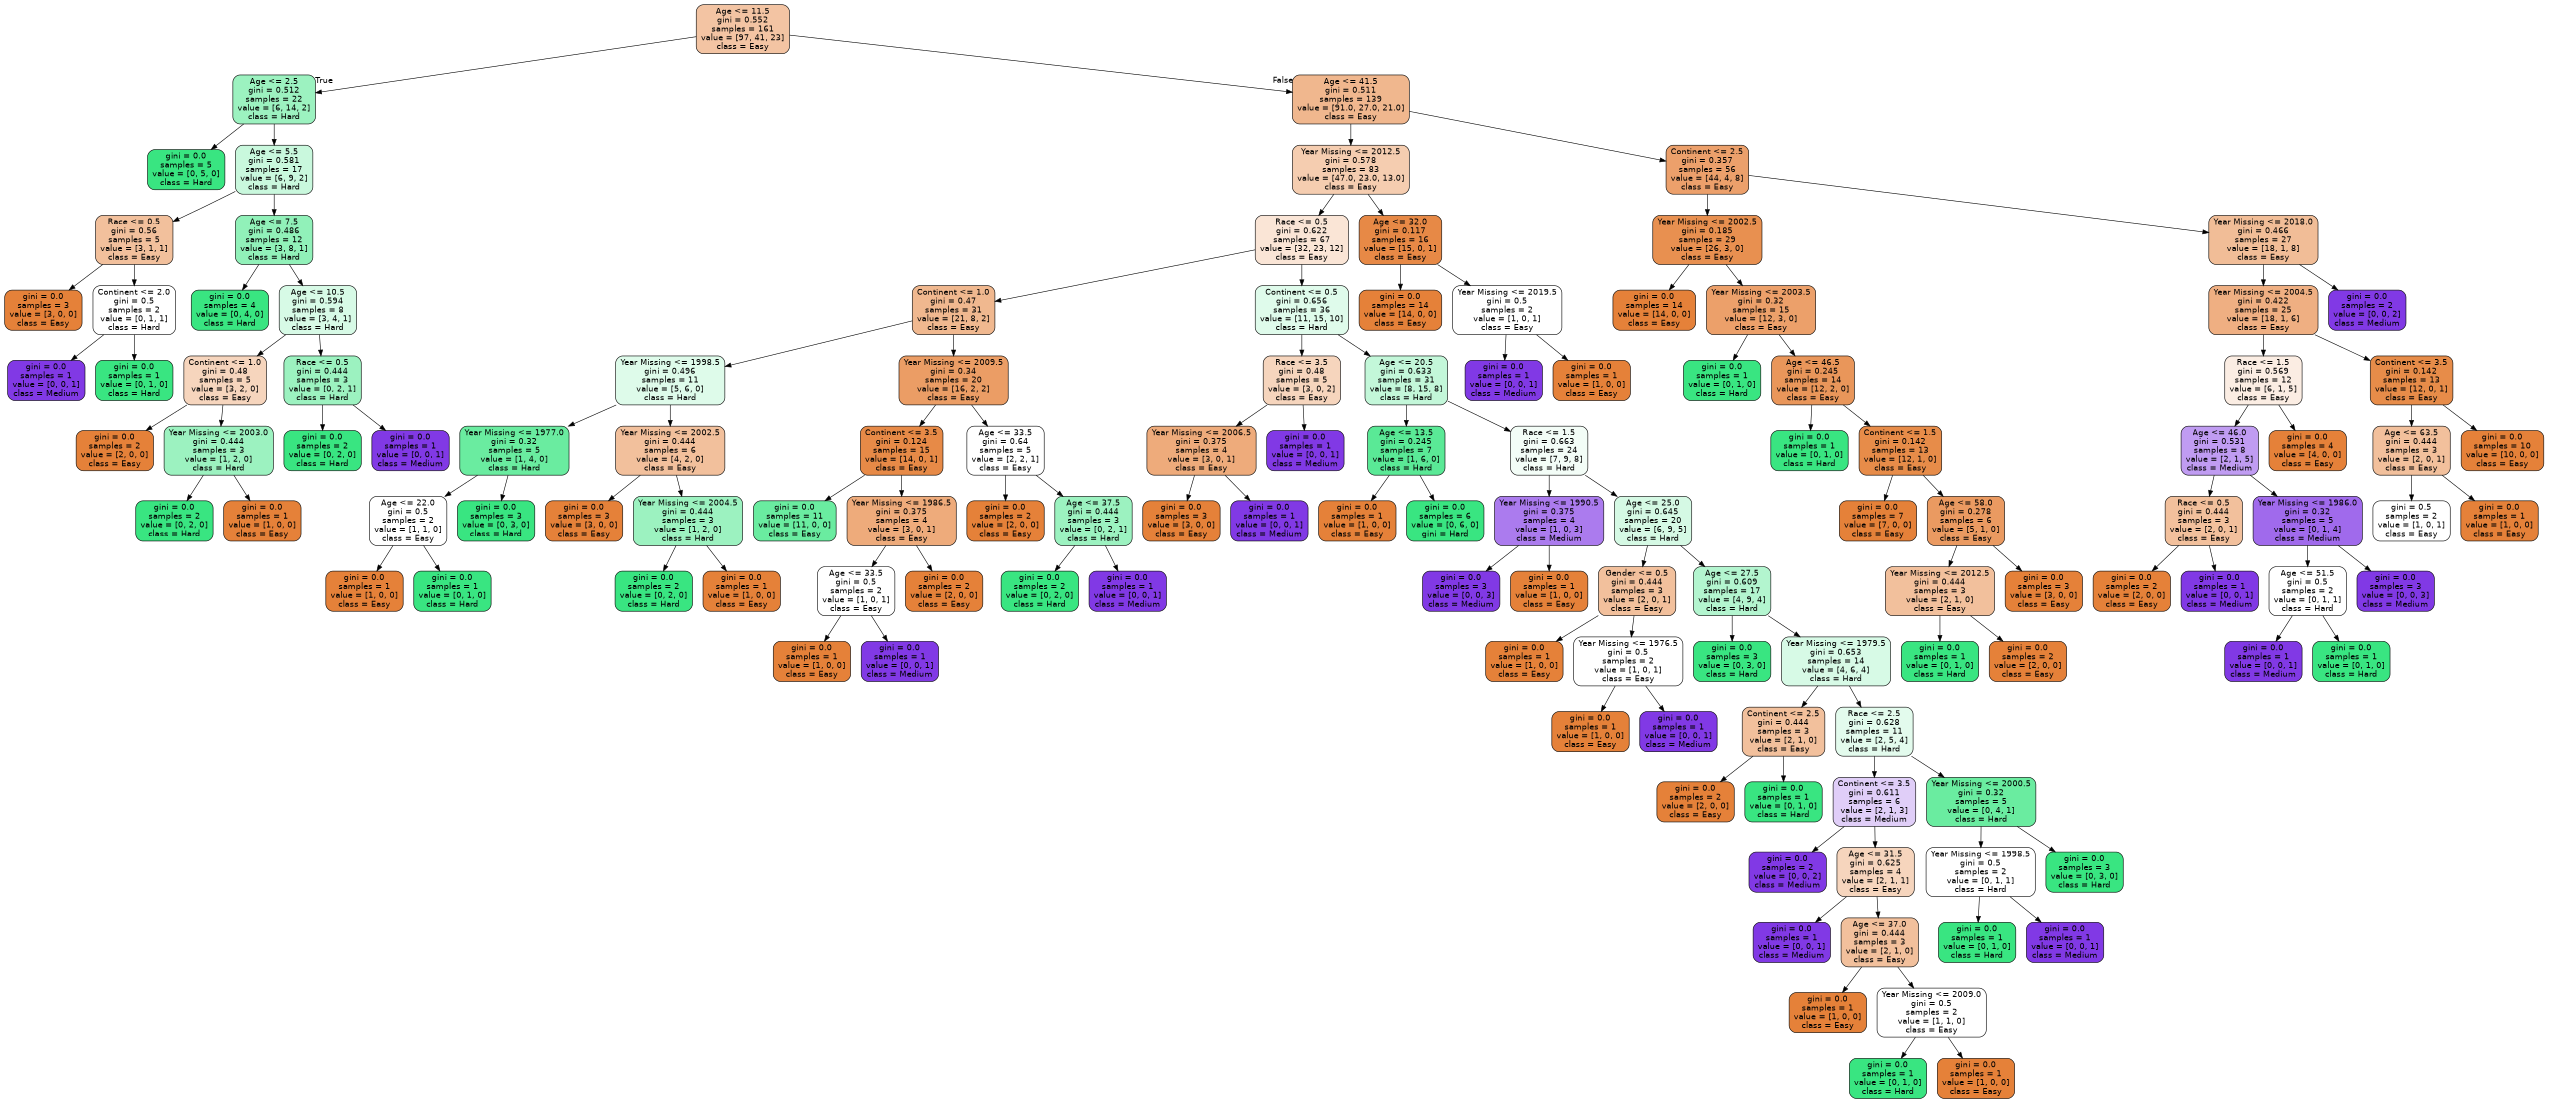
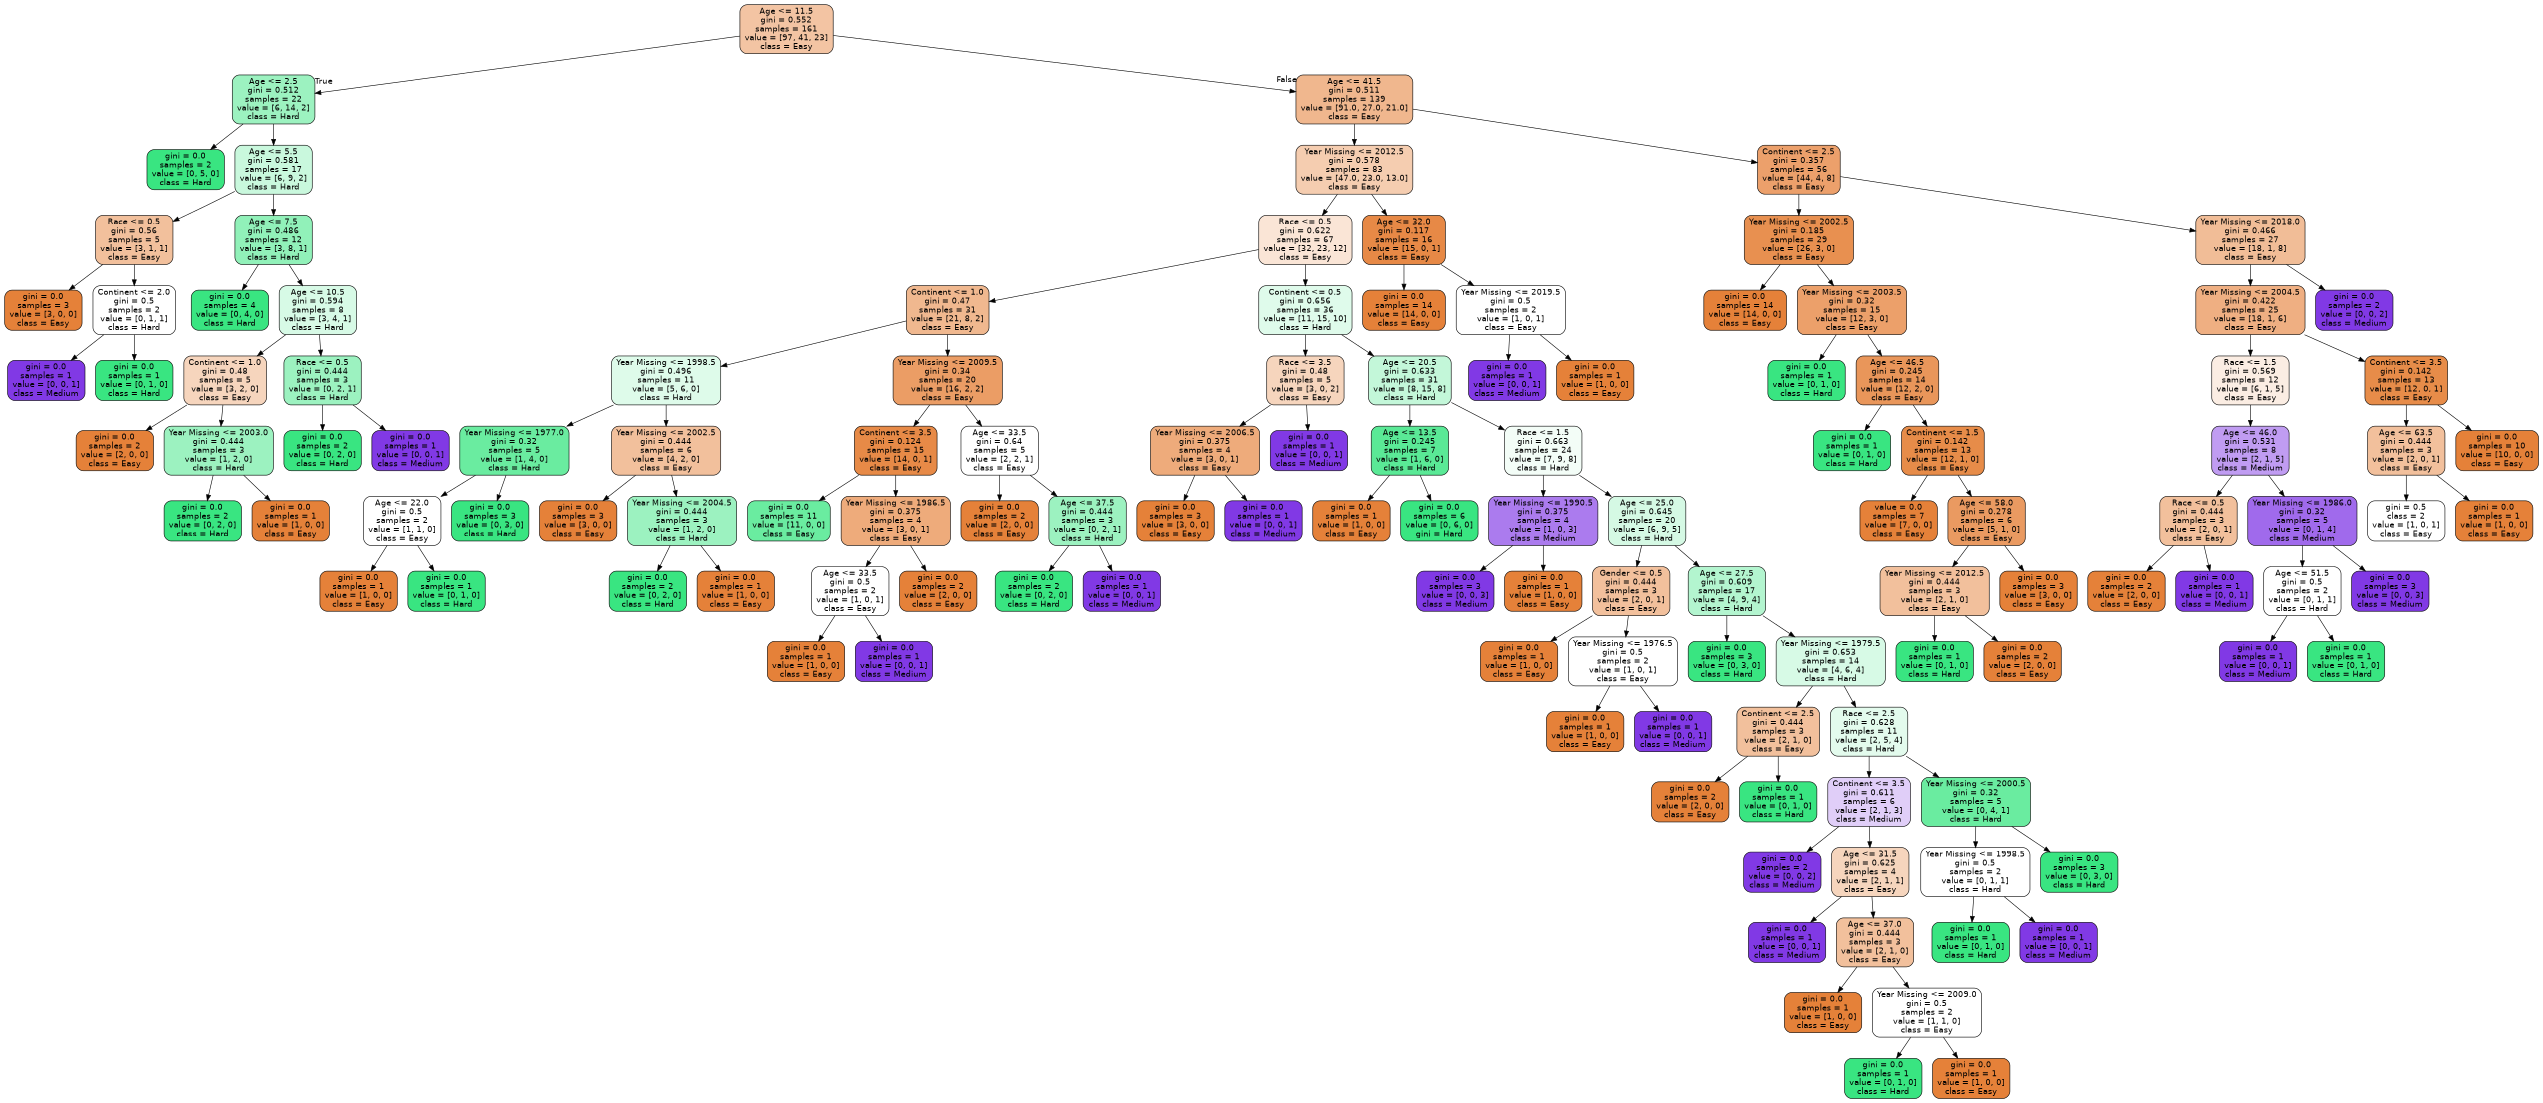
(186, 170) -> (186, 170)
(2308, 451) -> none
(1878, 521) -> (1899, 521)
(2412, 521) -> (2406, 521)
